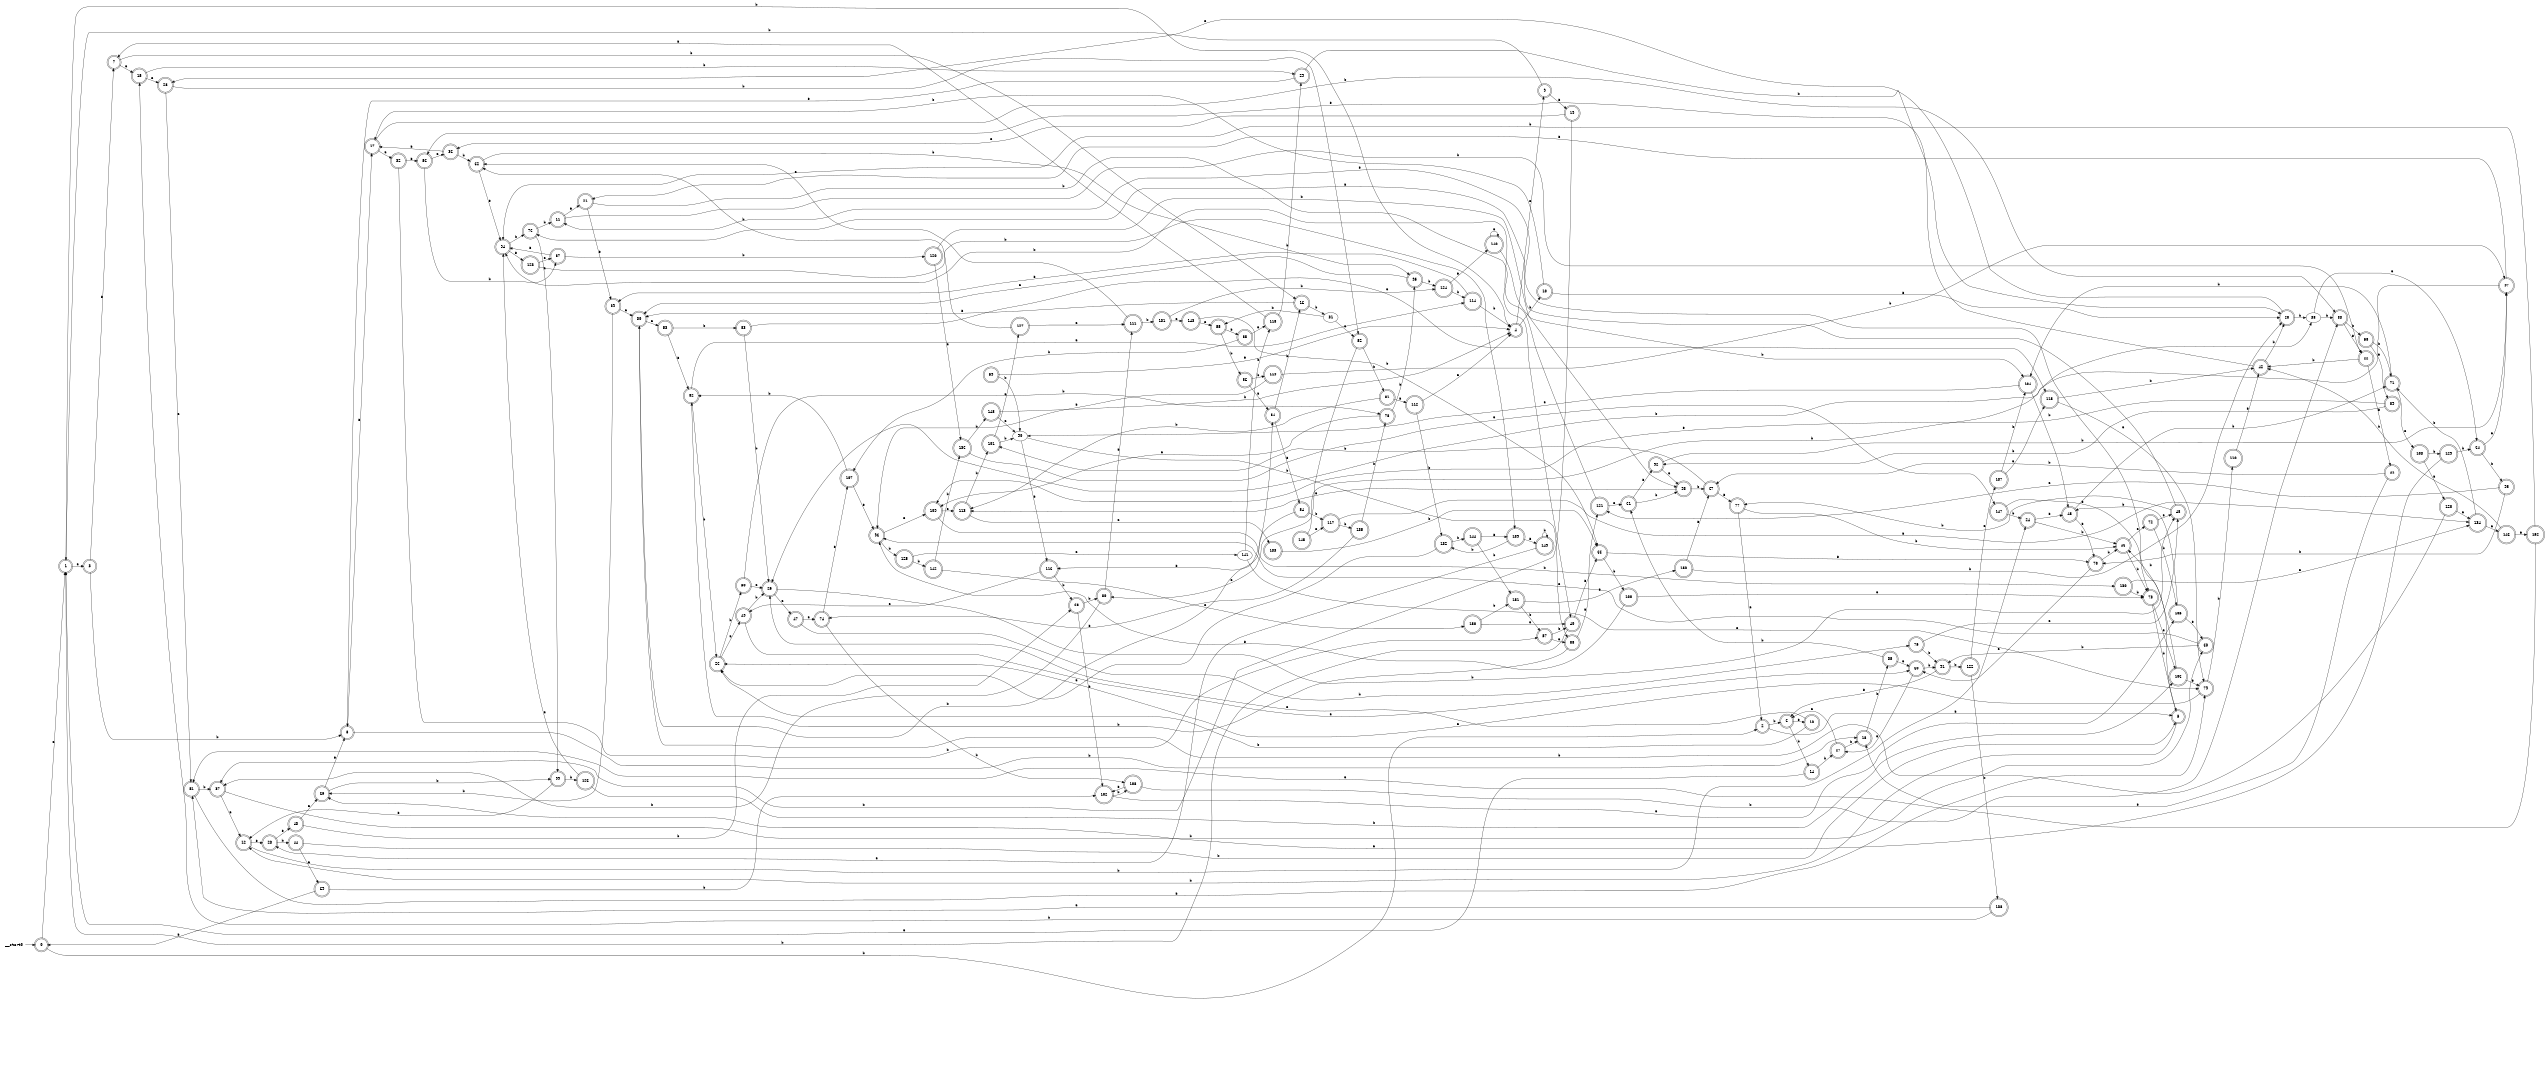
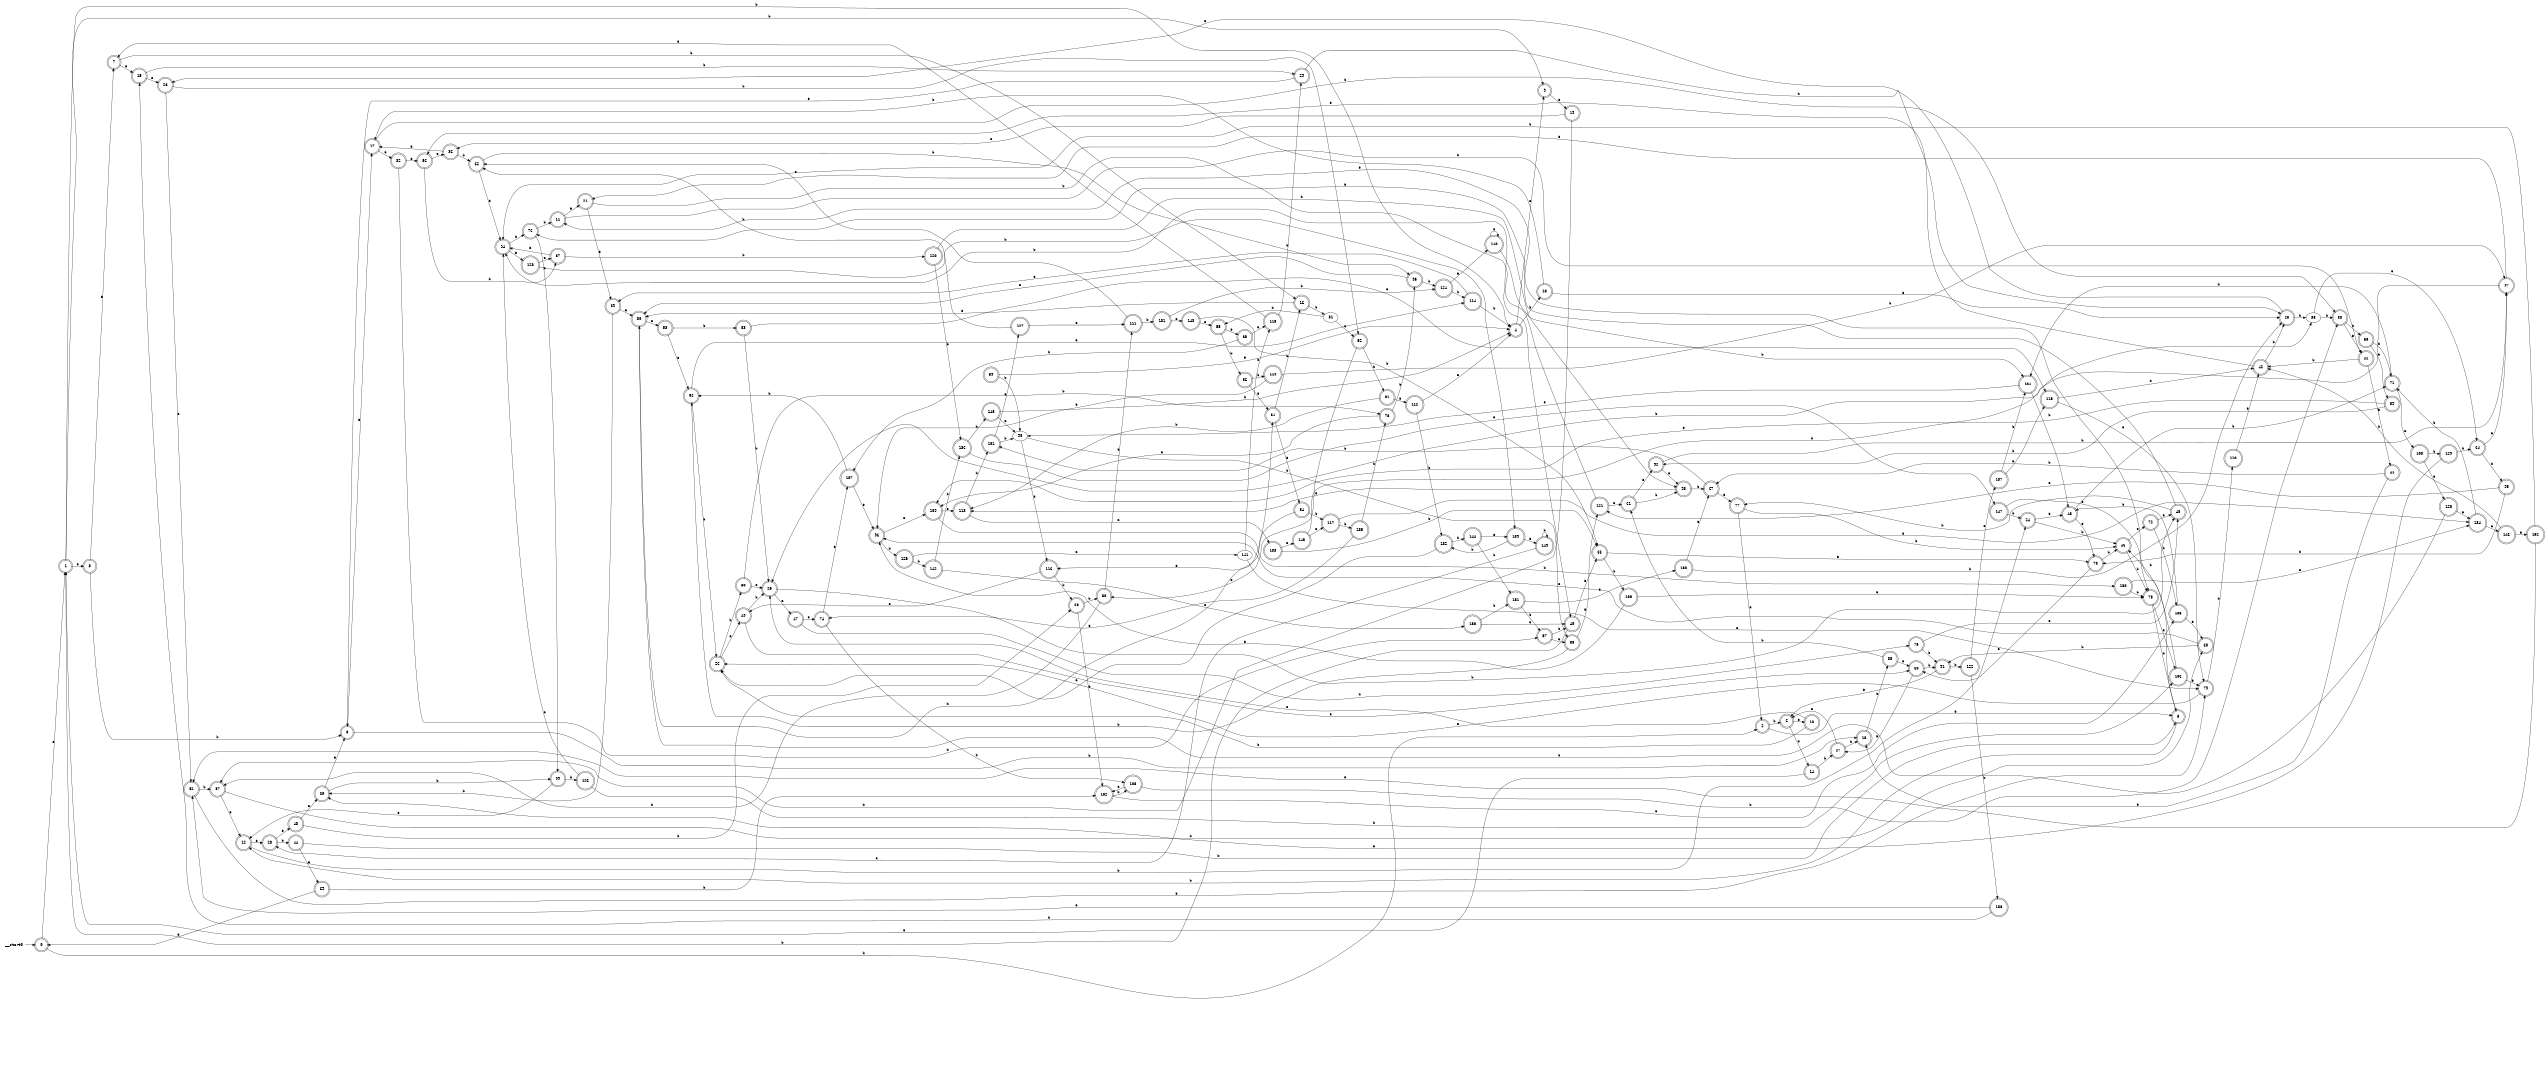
(564, 32) -> (556, 19)
none -> (1286, 546)
